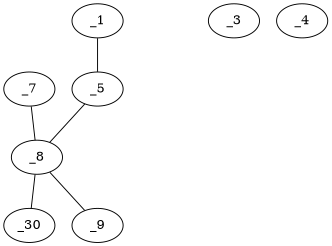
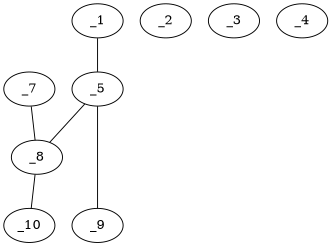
none -> (166, 21)
(67, 191) -> (98, 157)
(29, 225) -> (29, 225)
